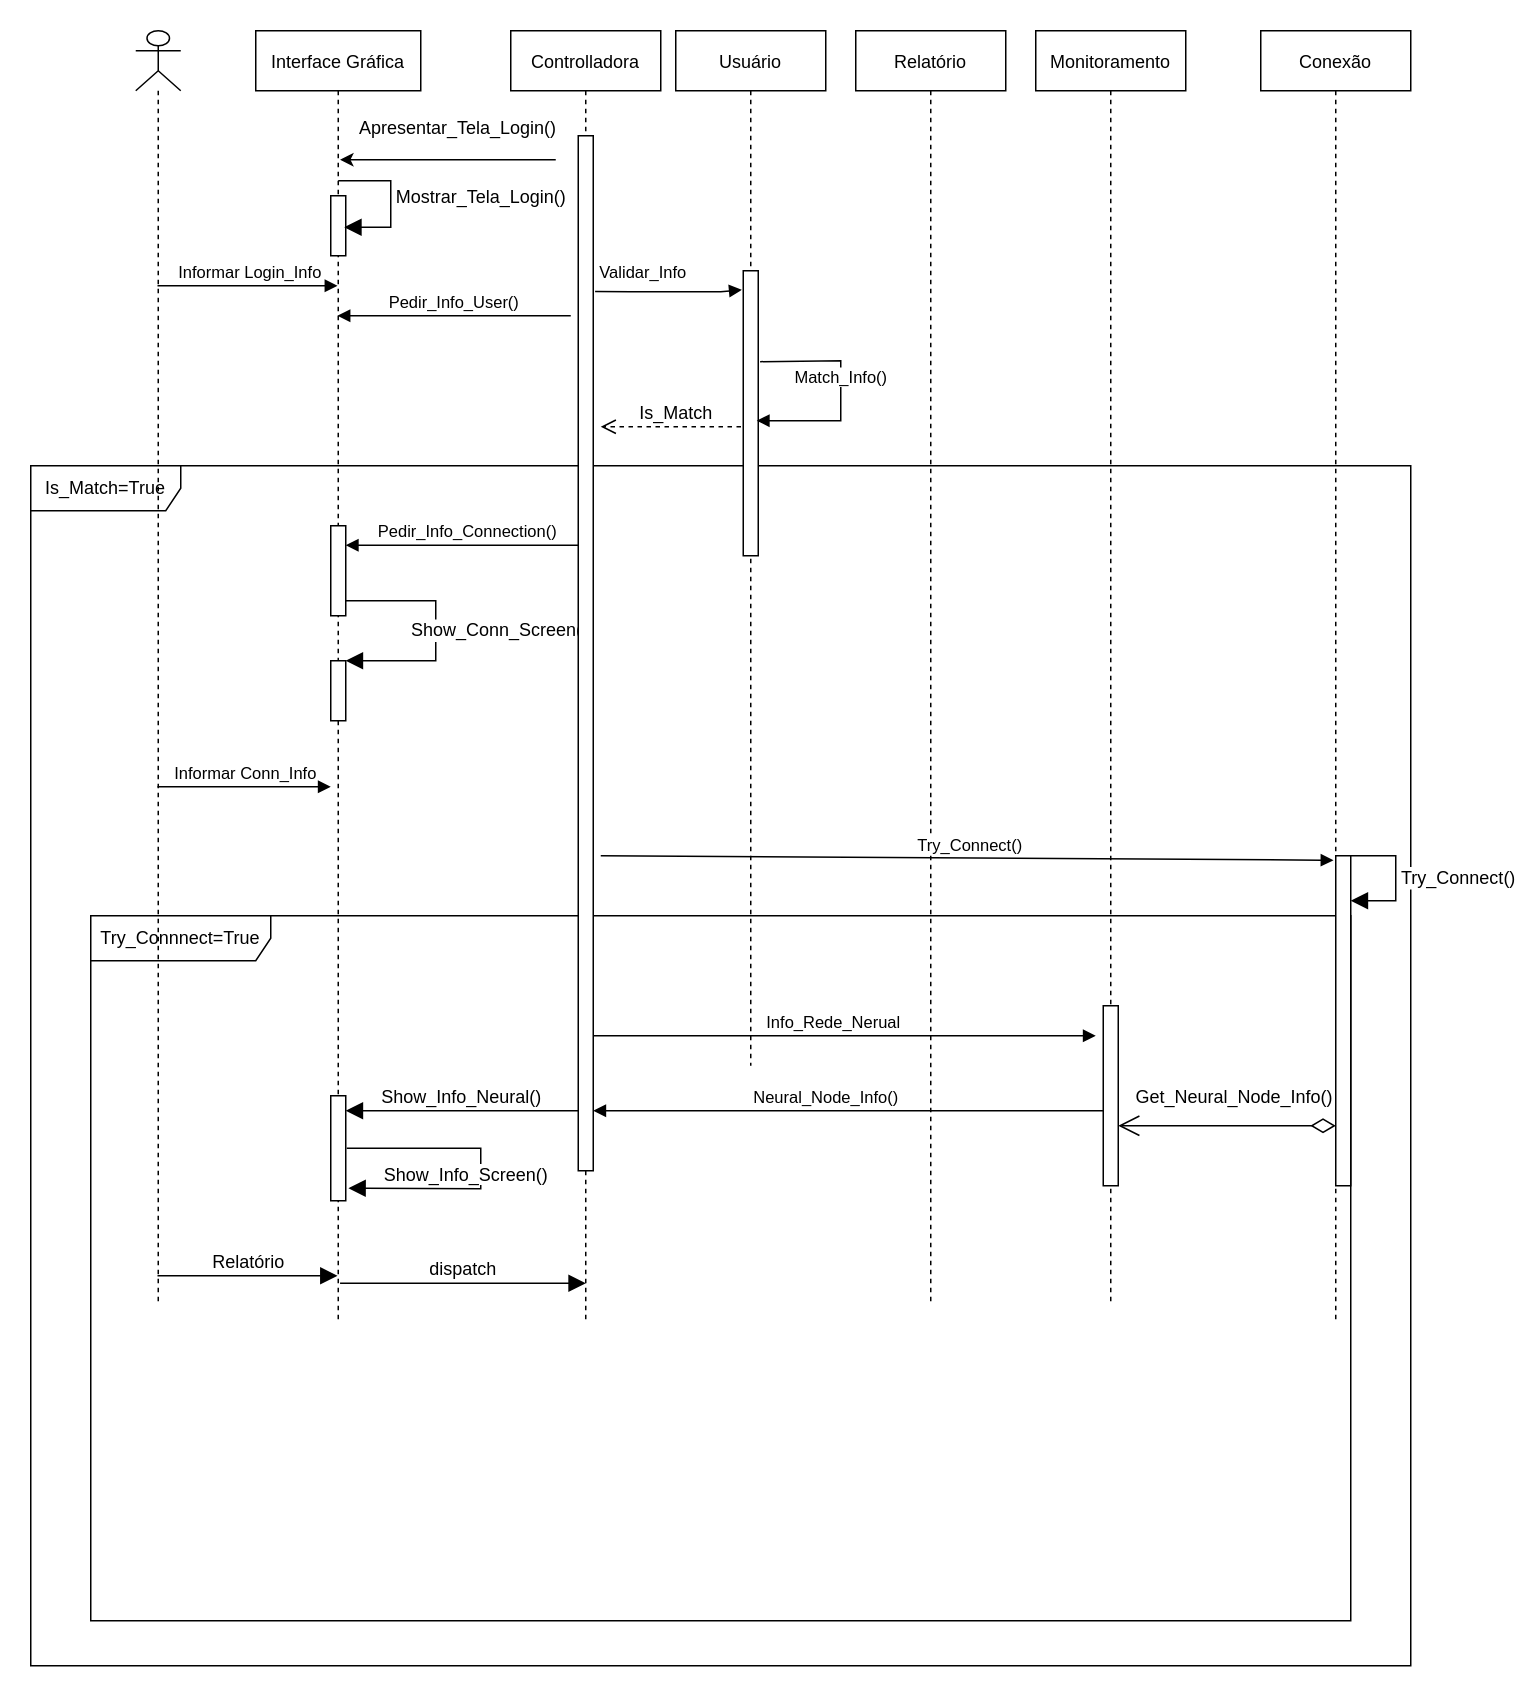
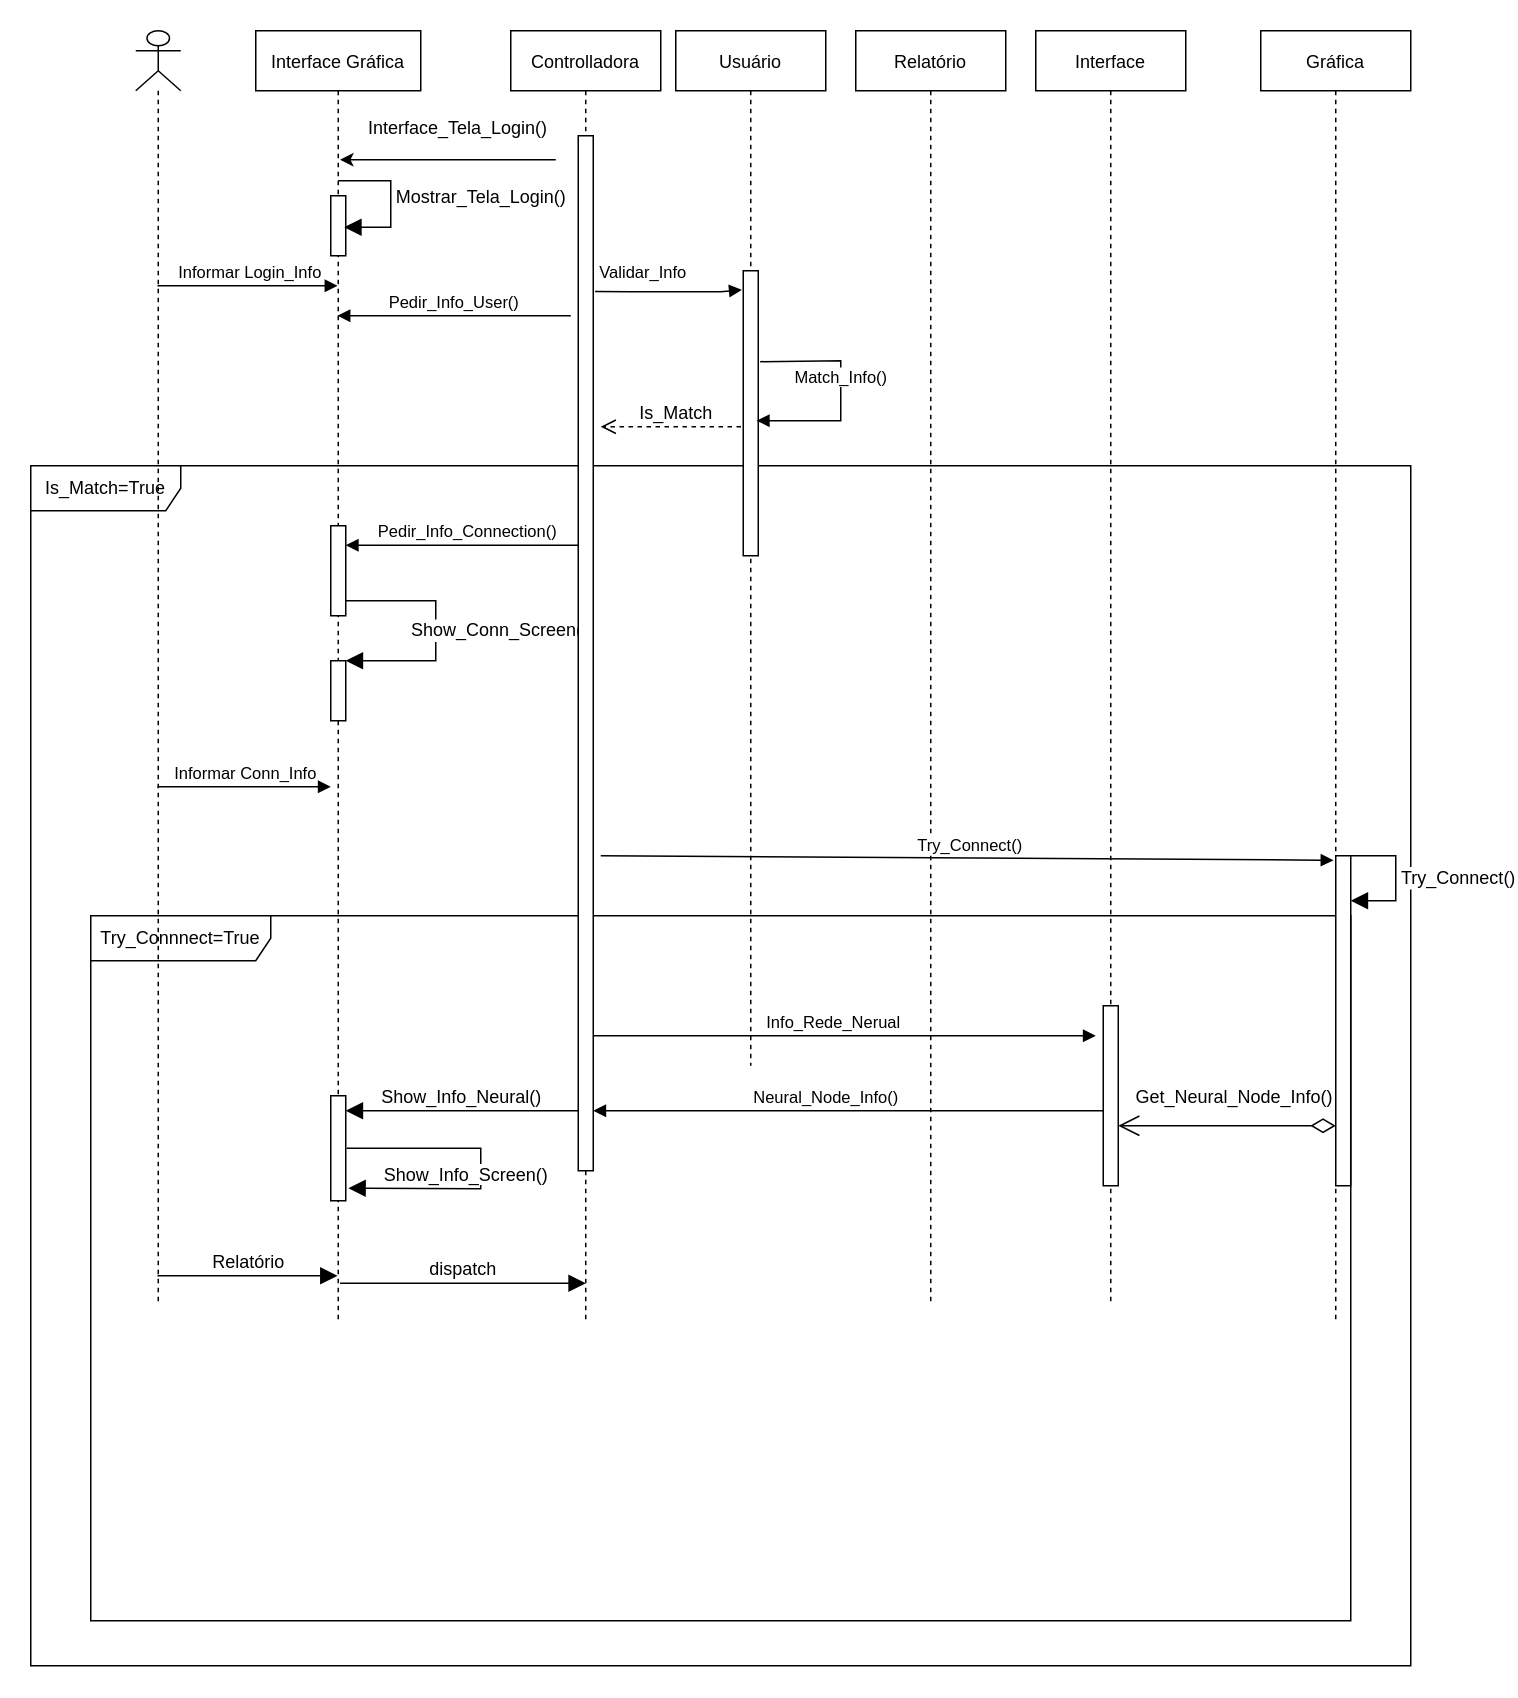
(1110, 62) -> (1110, 62)
(1335, 62) -> (1335, 62)
(458, 128) -> (458, 128)
